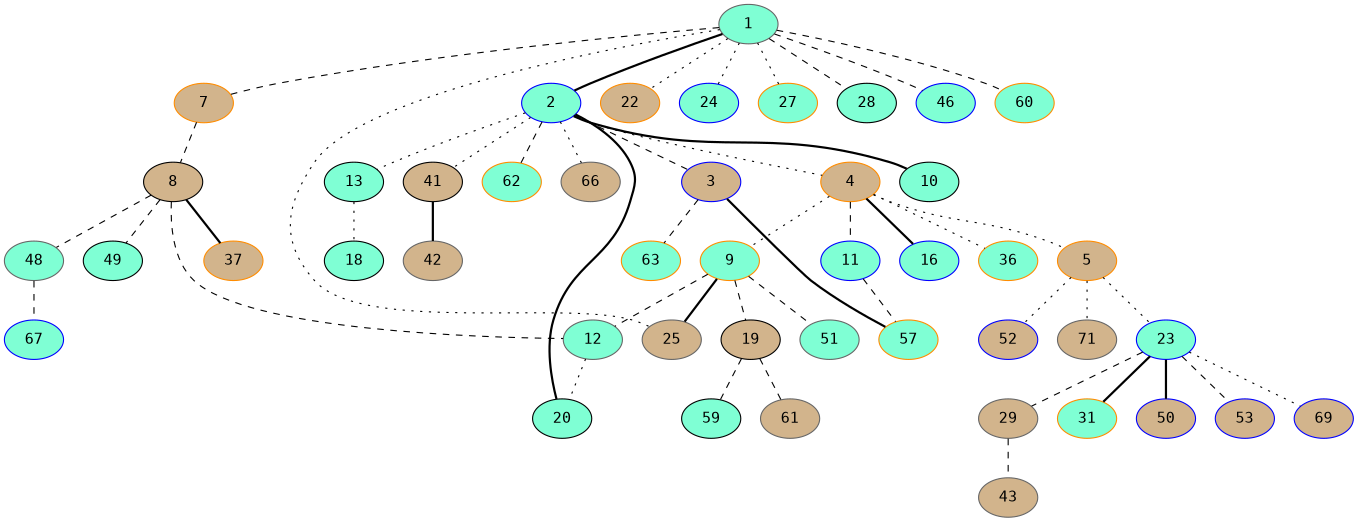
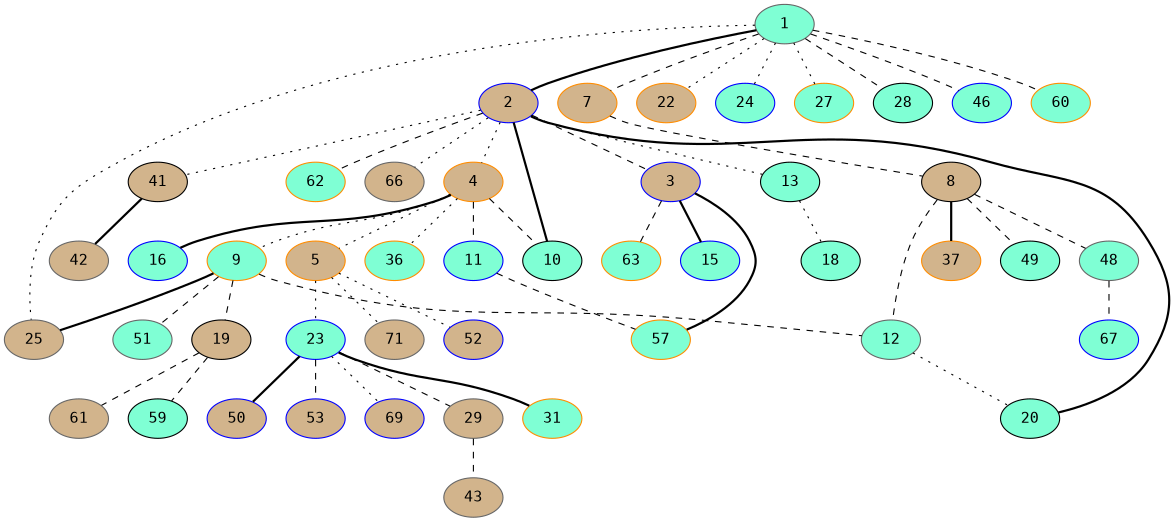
(551, 103) -> (508, 103)
none -> (513, 221)
none -> (710, 261)
